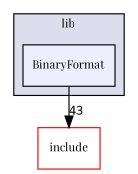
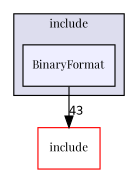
(69, 25) -> (69, 25)
